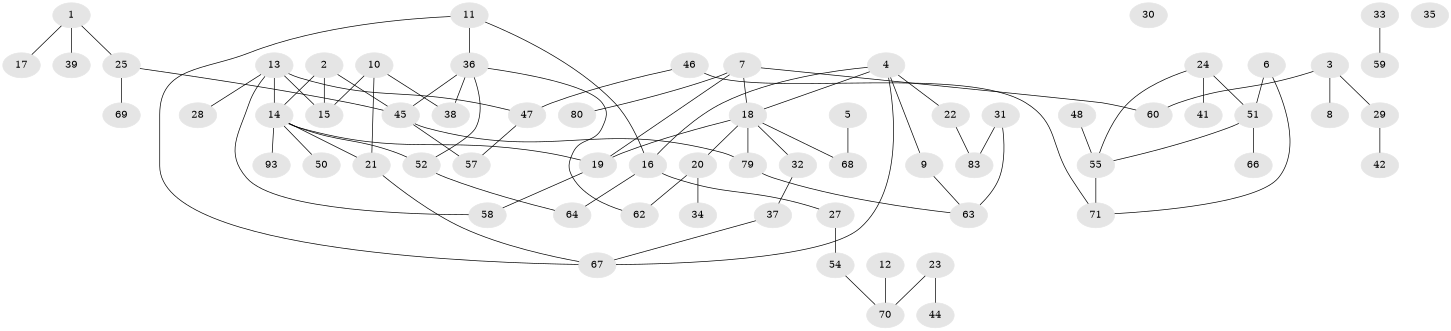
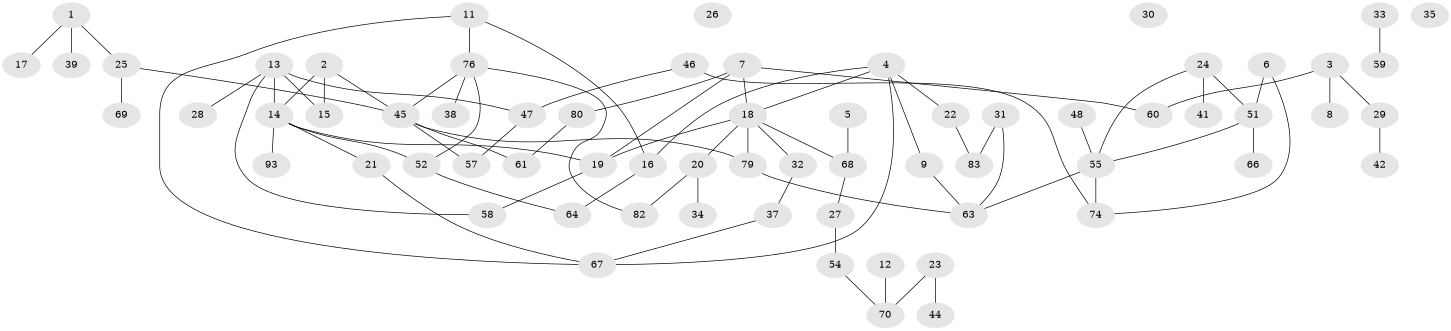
none -> (712, 15)
(374, 65) -> none
(469, 65) -> (469, 65)
(322, 165) -> none
none -> (522, 165)
none -> (1032, 190)
(740, 192) -> (842, 190)
(640, 215) -> (640, 215)
(1096, 215) -> (1096, 215)
